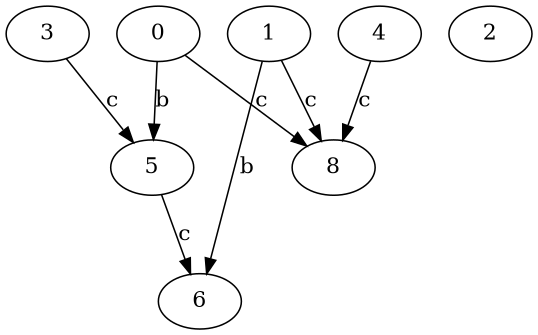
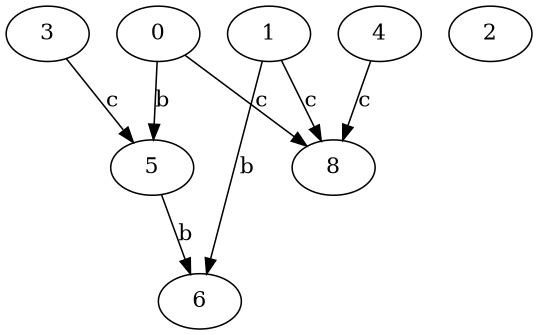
(184, 234) -> (186, 234)
